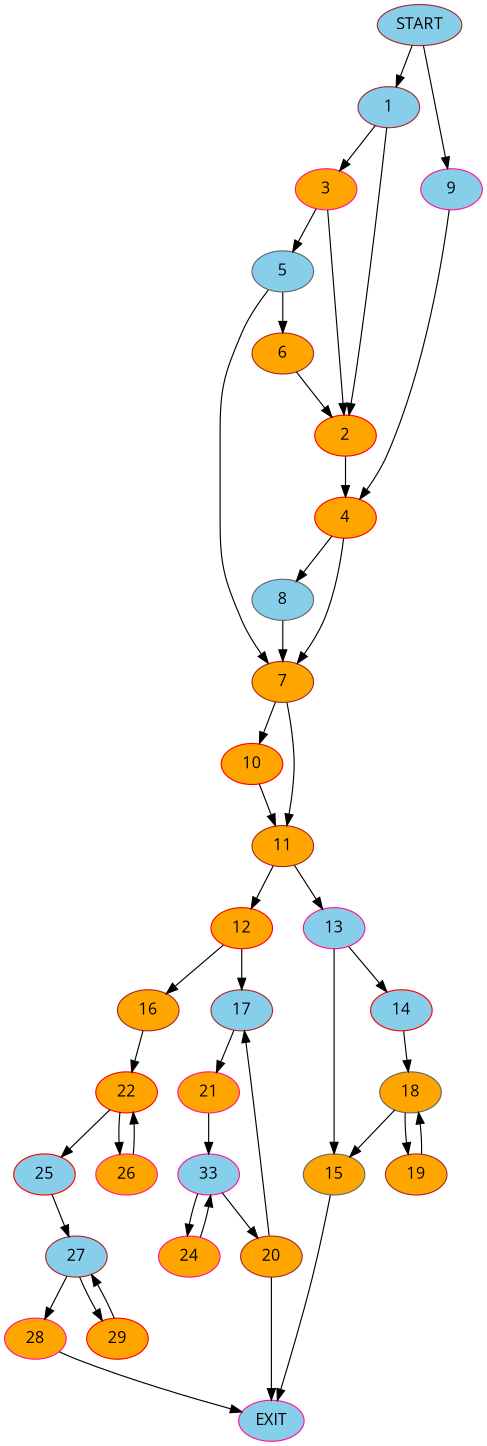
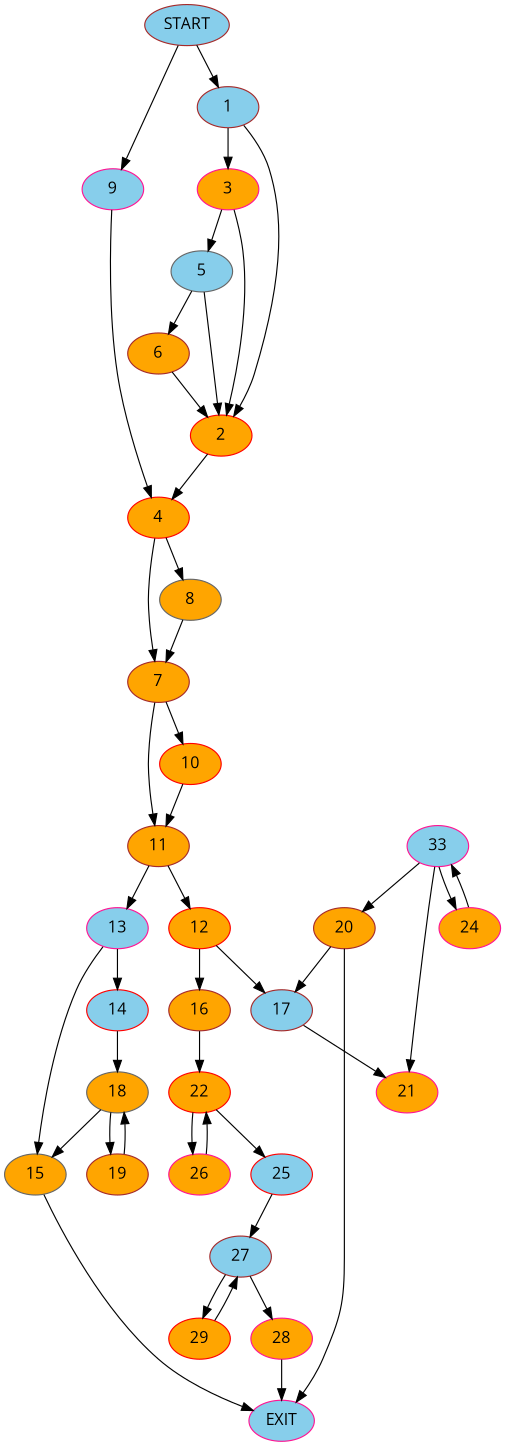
(220, 471) -> (211, 348)
(283, 600) -> (190, 600)
(209, 1128) -> (422, 963)
